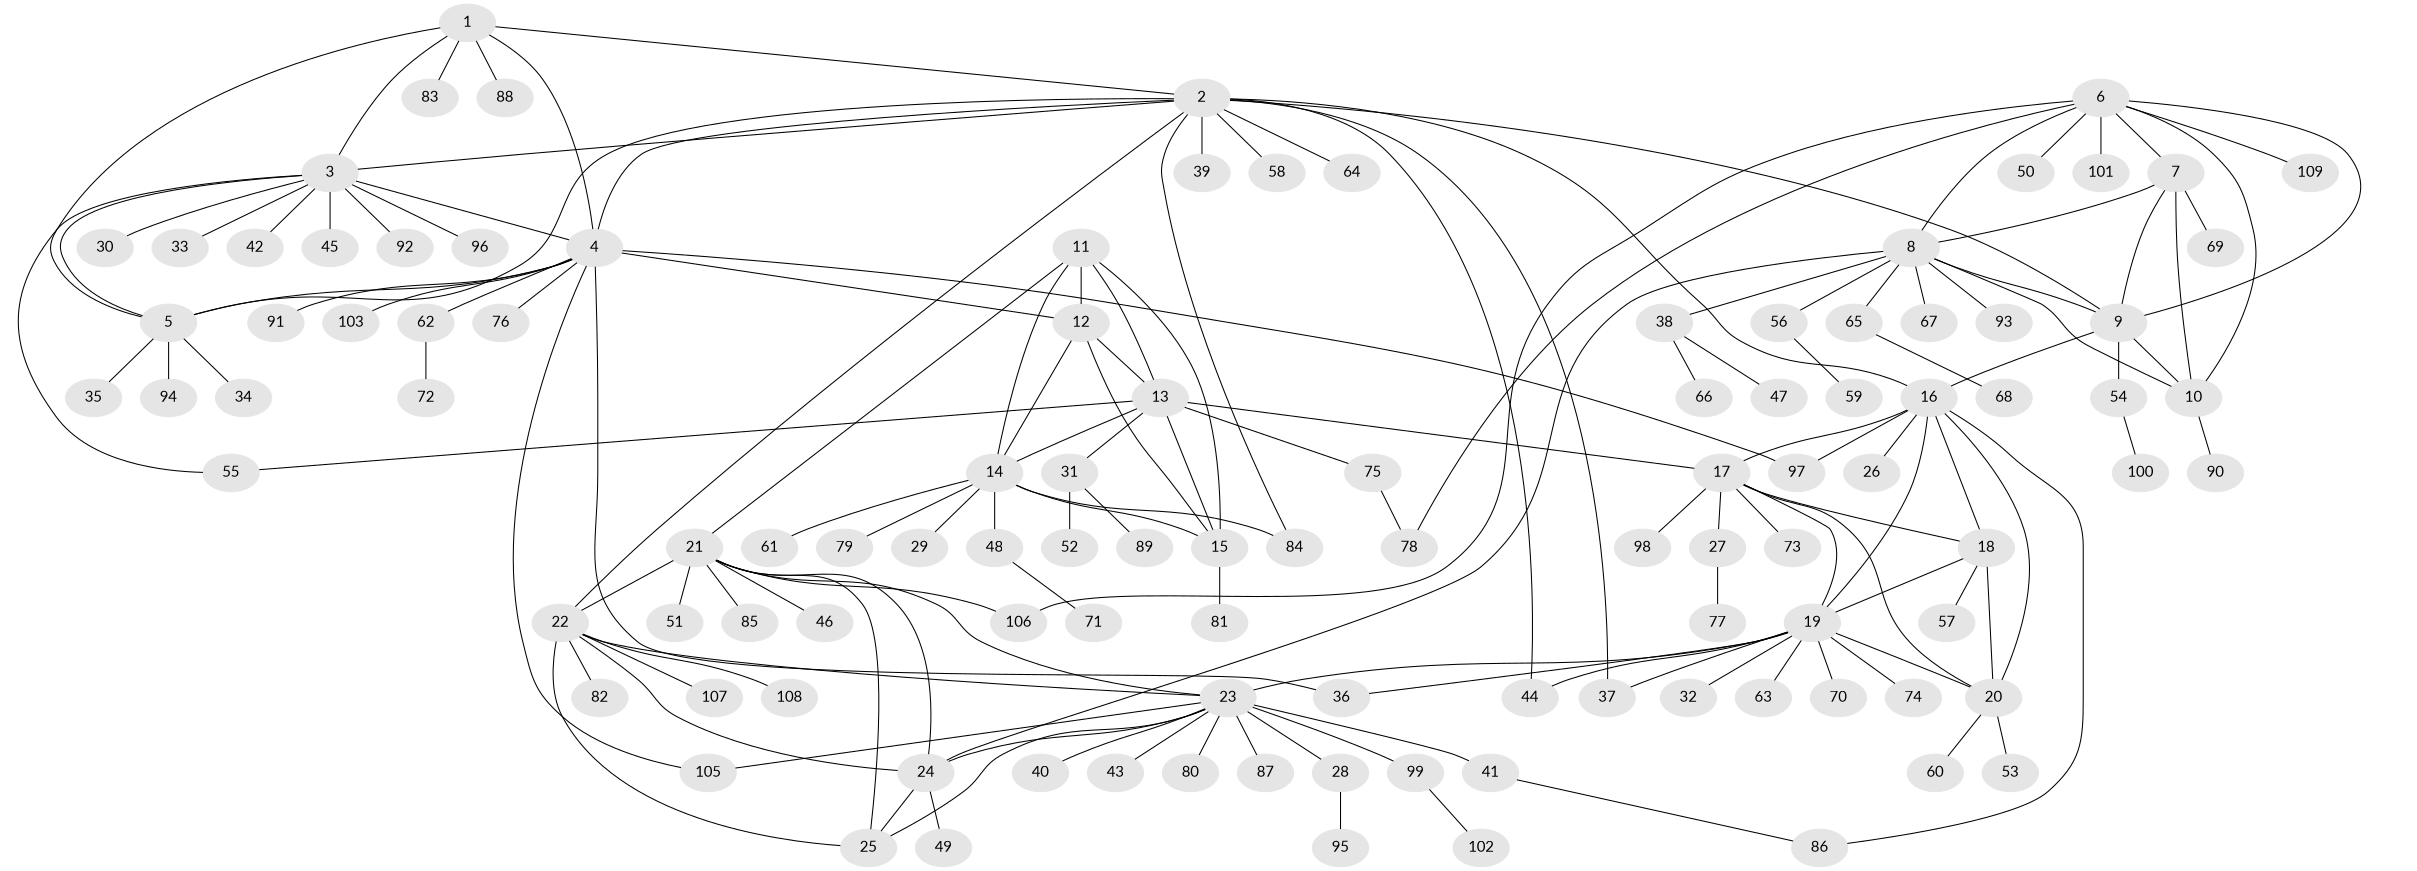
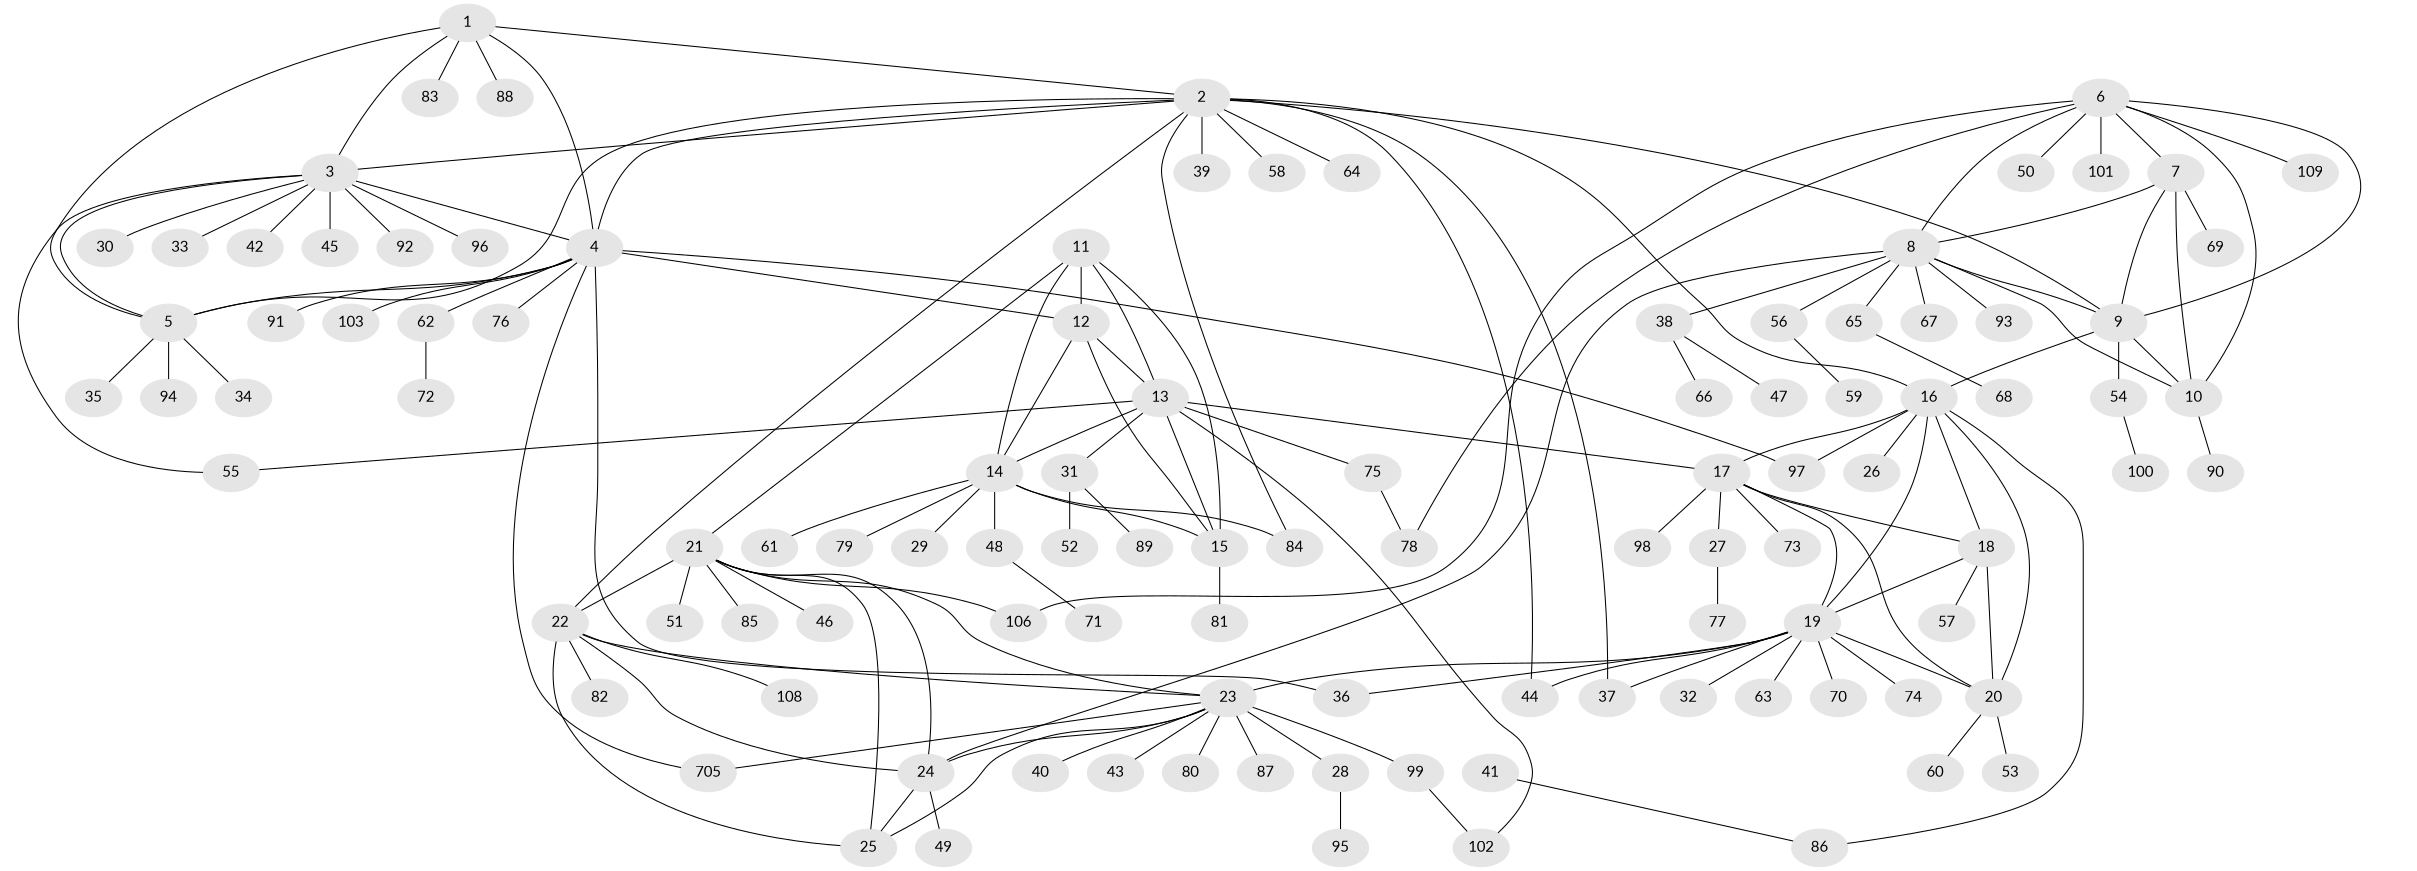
none -> (1408, 612)
(714, 698) -> none
(1362, 731) -> none
(708, 773) -> (708, 773)
